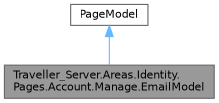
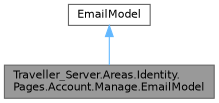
(109, 15) -> (109, 15)
